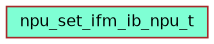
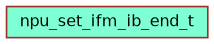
(107, 22) -> (107, 22)
